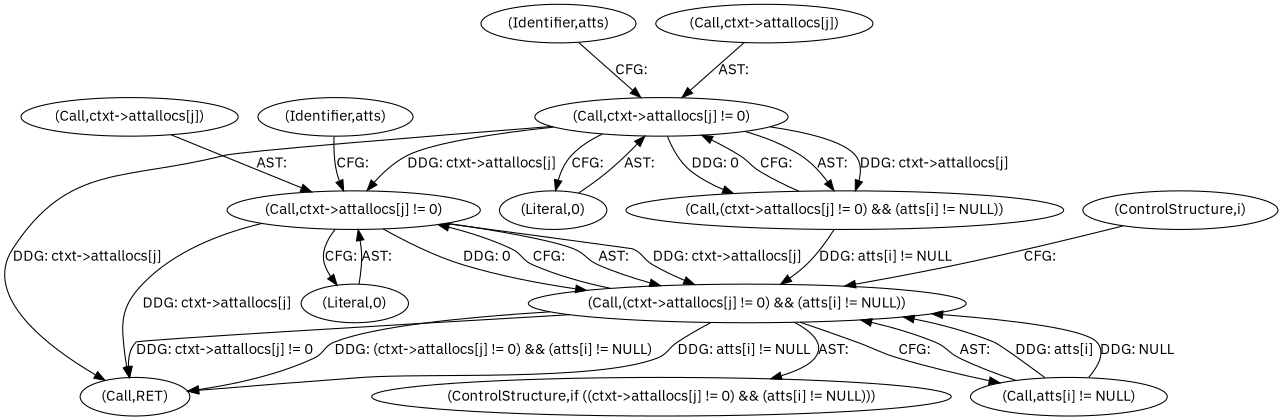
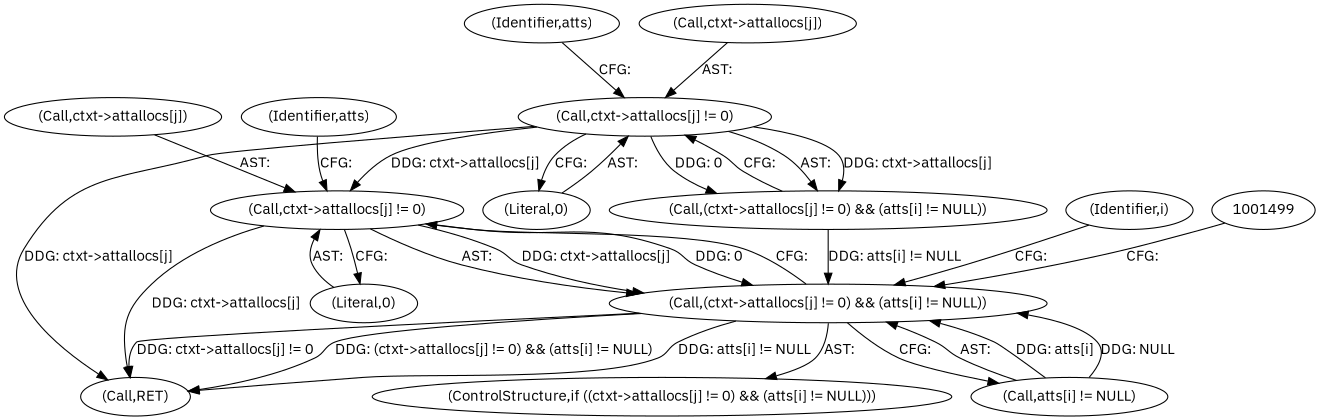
(1180, 210) -> (1129, 210)
none -> (1264, 210)
